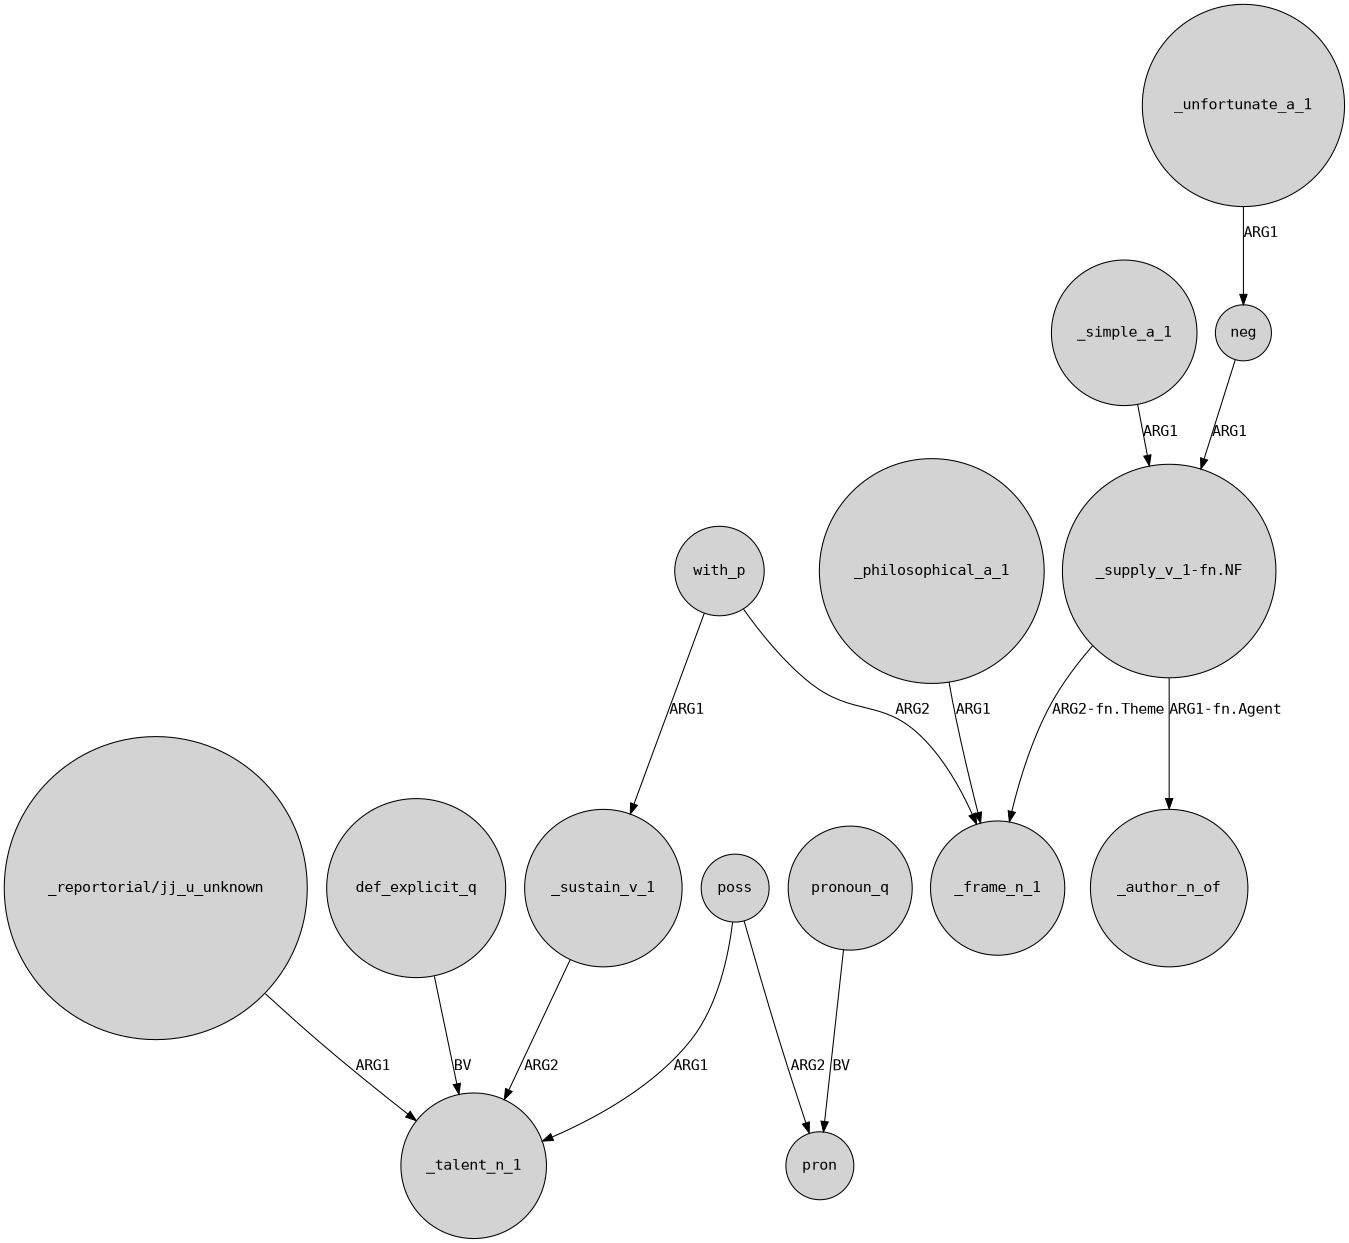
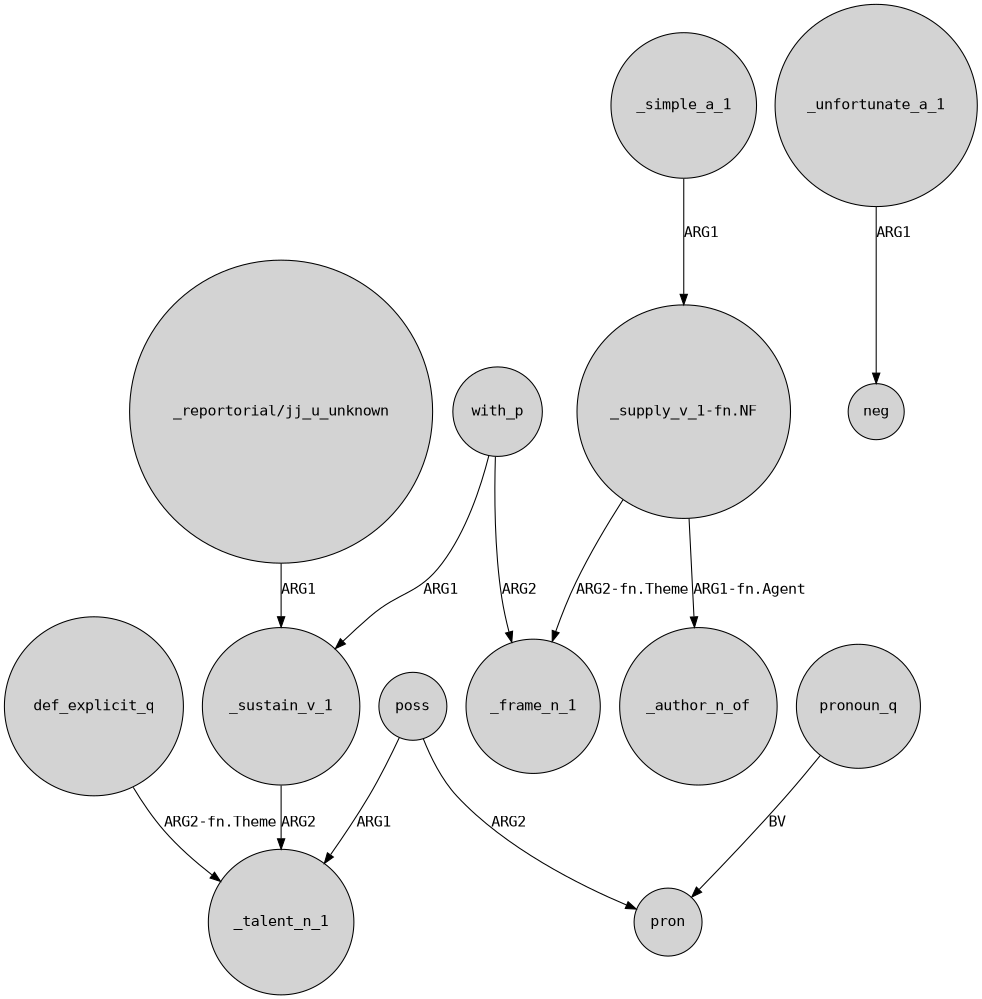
(1220, 409) -> none
(932, 571) -> none
(335, 1055) -> (281, 590)
(463, 1066) -> (220, 823)
